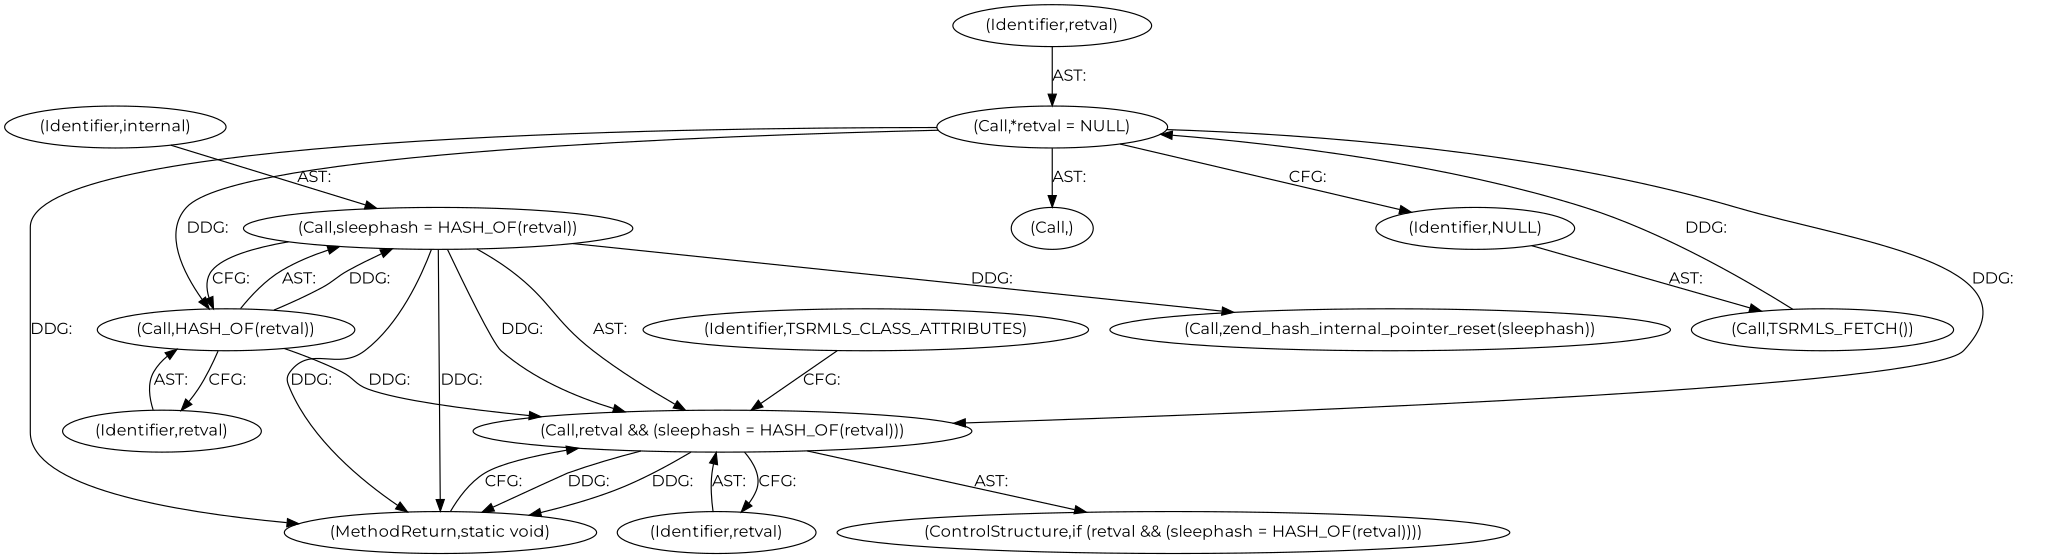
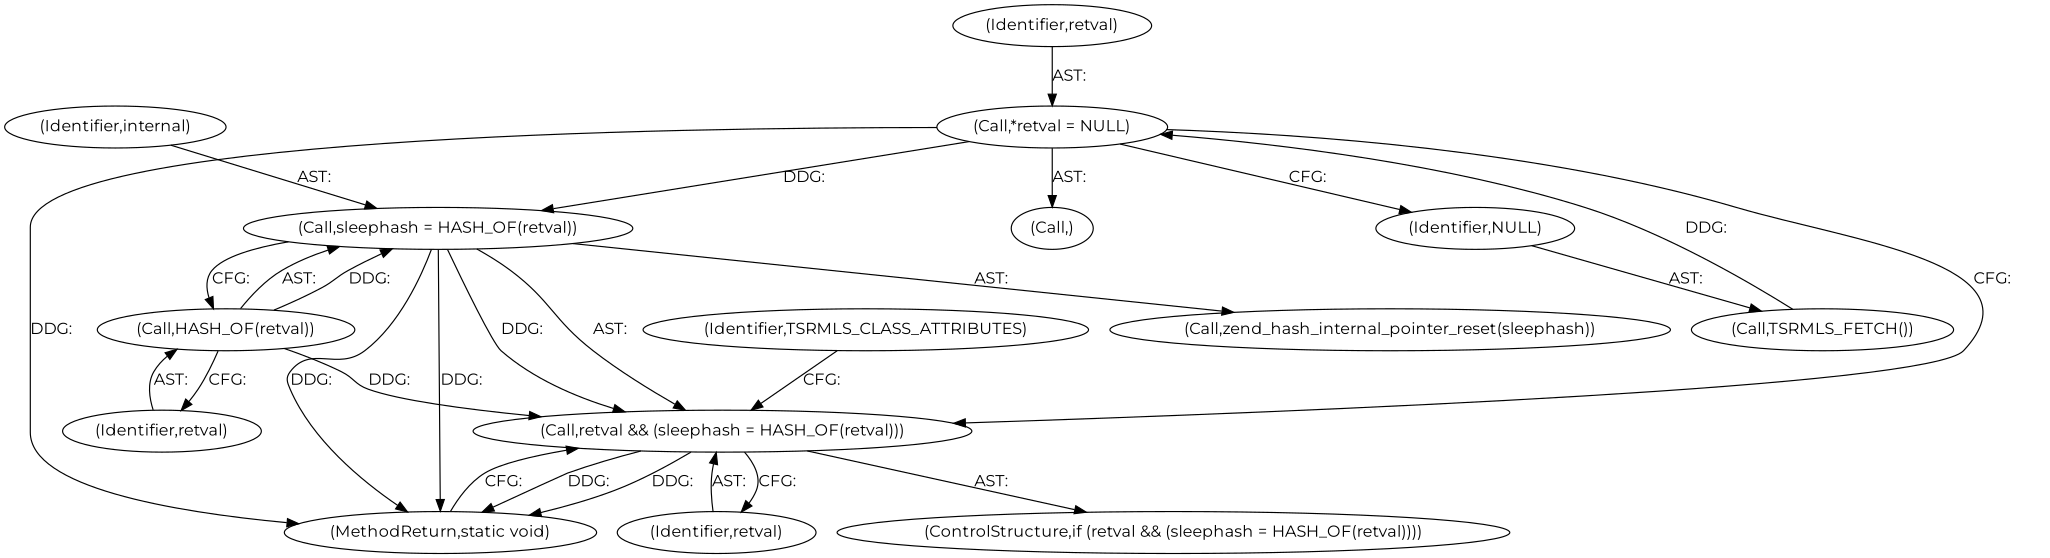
(509, 150) -> (761, 175)
(994, 279) -> (994, 279)
(1995, 279) -> (1995, 279)
